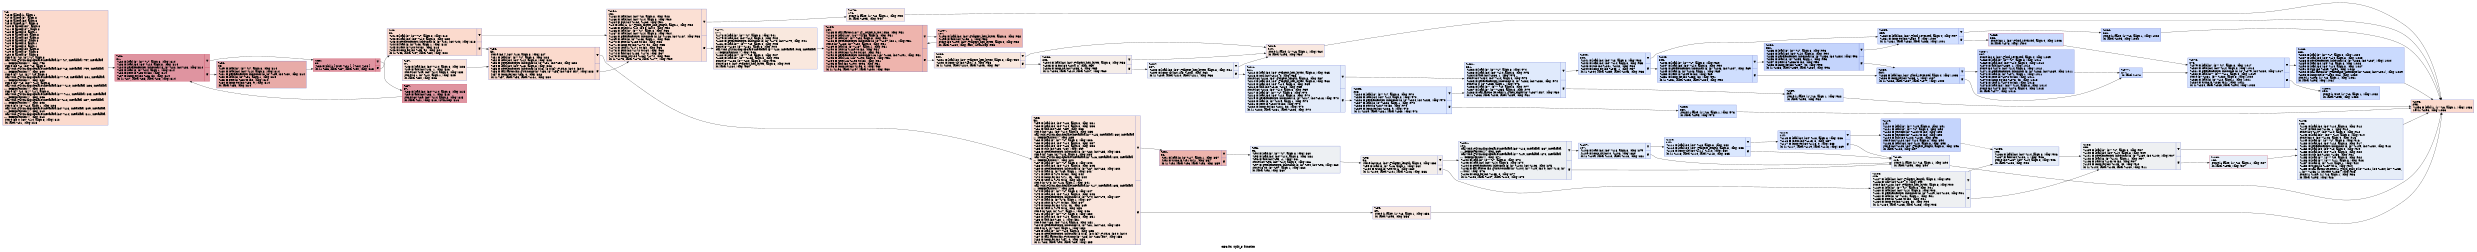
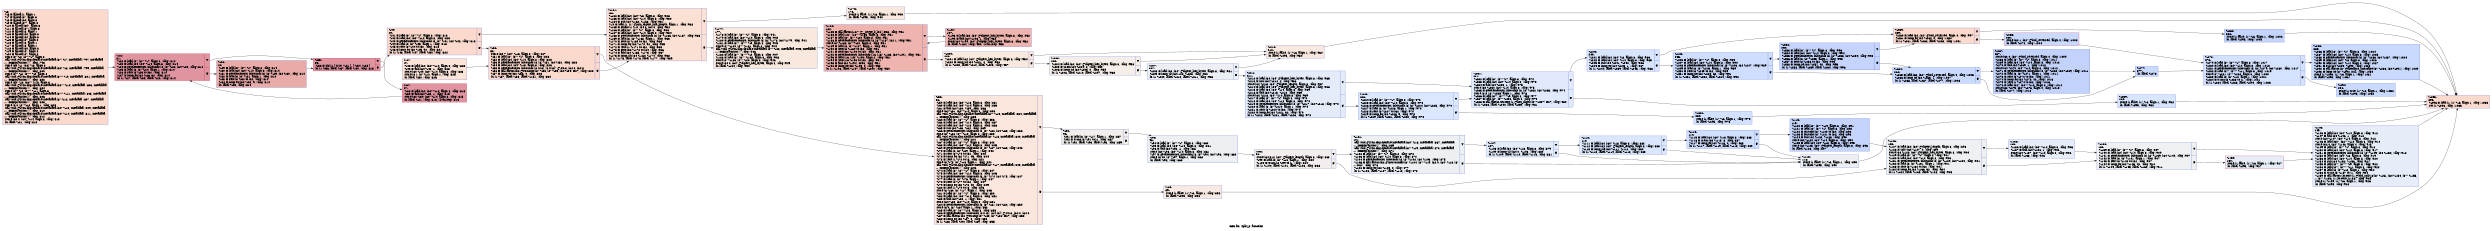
(1921, 36) -> (1936, 36)
(1976, 146) -> (1877, 145)
(1193, 158) -> (1095, 137)
